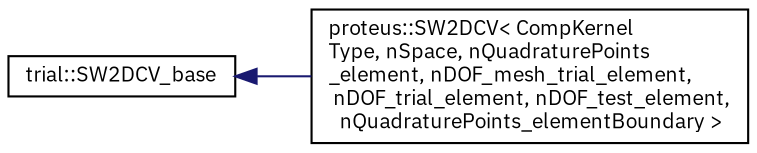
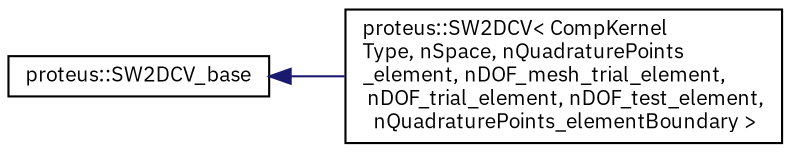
(122, 76) -> (139, 76)
